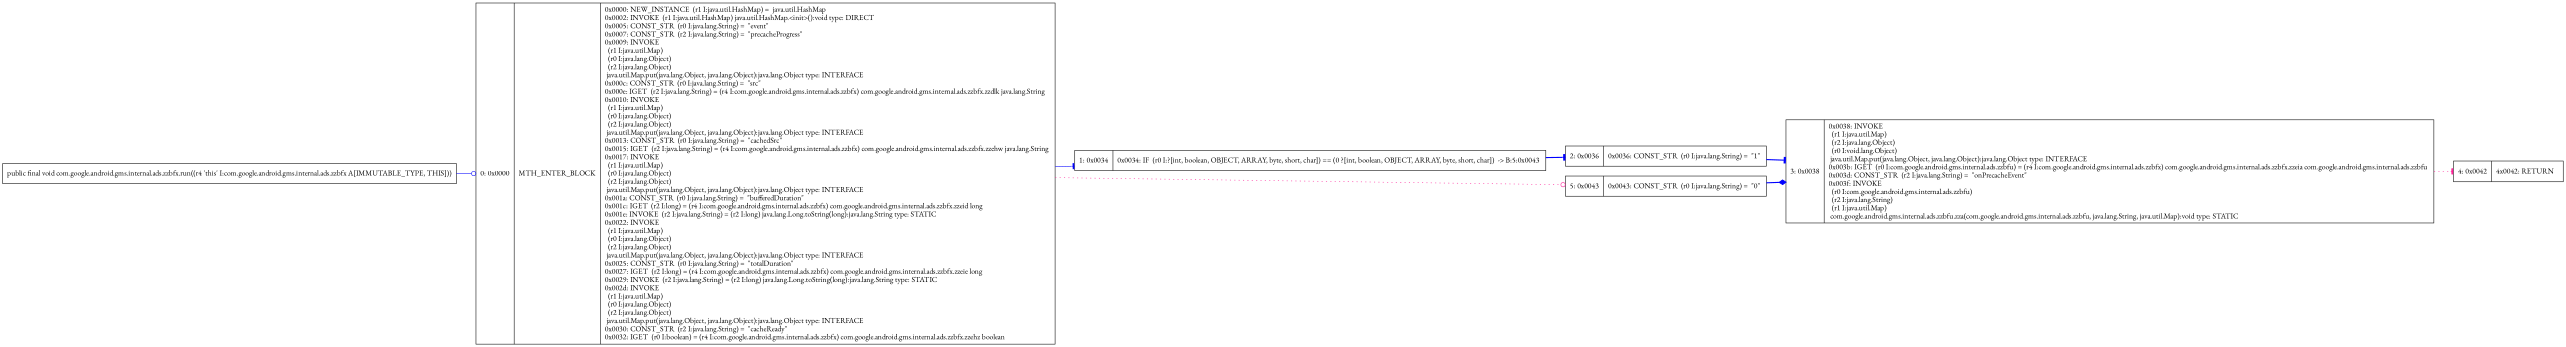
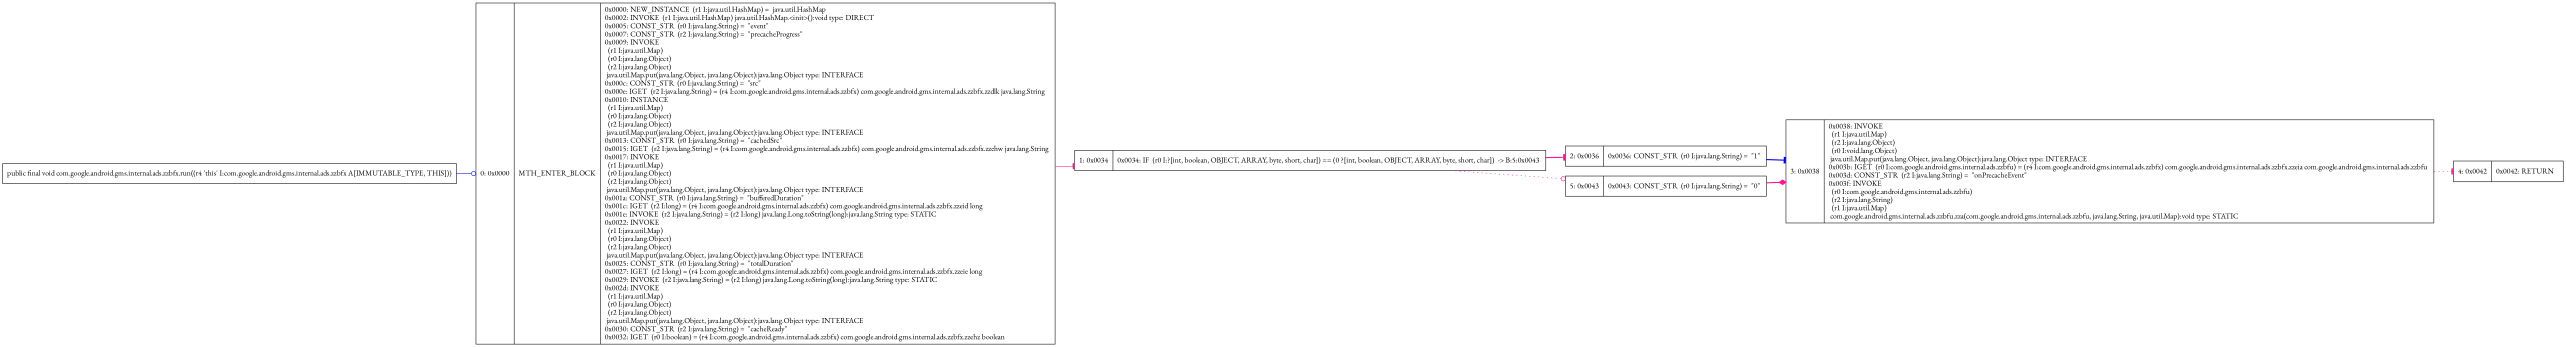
(634, 100) -> (638, 100)
(1554, 157) -> (1554, 157)
(1063, 166) -> (1063, 166)
(2527, 171) -> (2527, 171)
(1308, 181) -> (1504, 174)
(1773, 183) -> (1773, 183)
